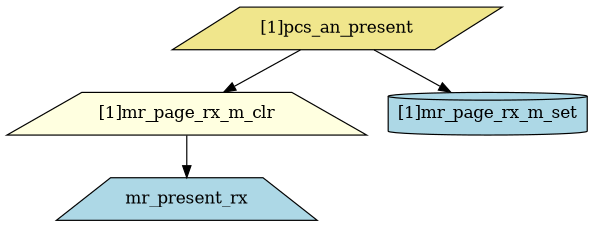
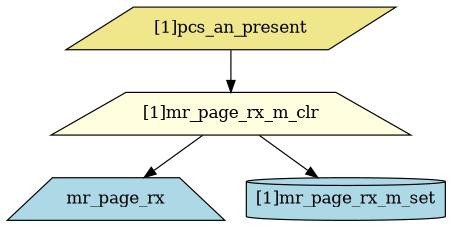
(407, 68) -> (284, 153)
(187, 199) -> (116, 199)
